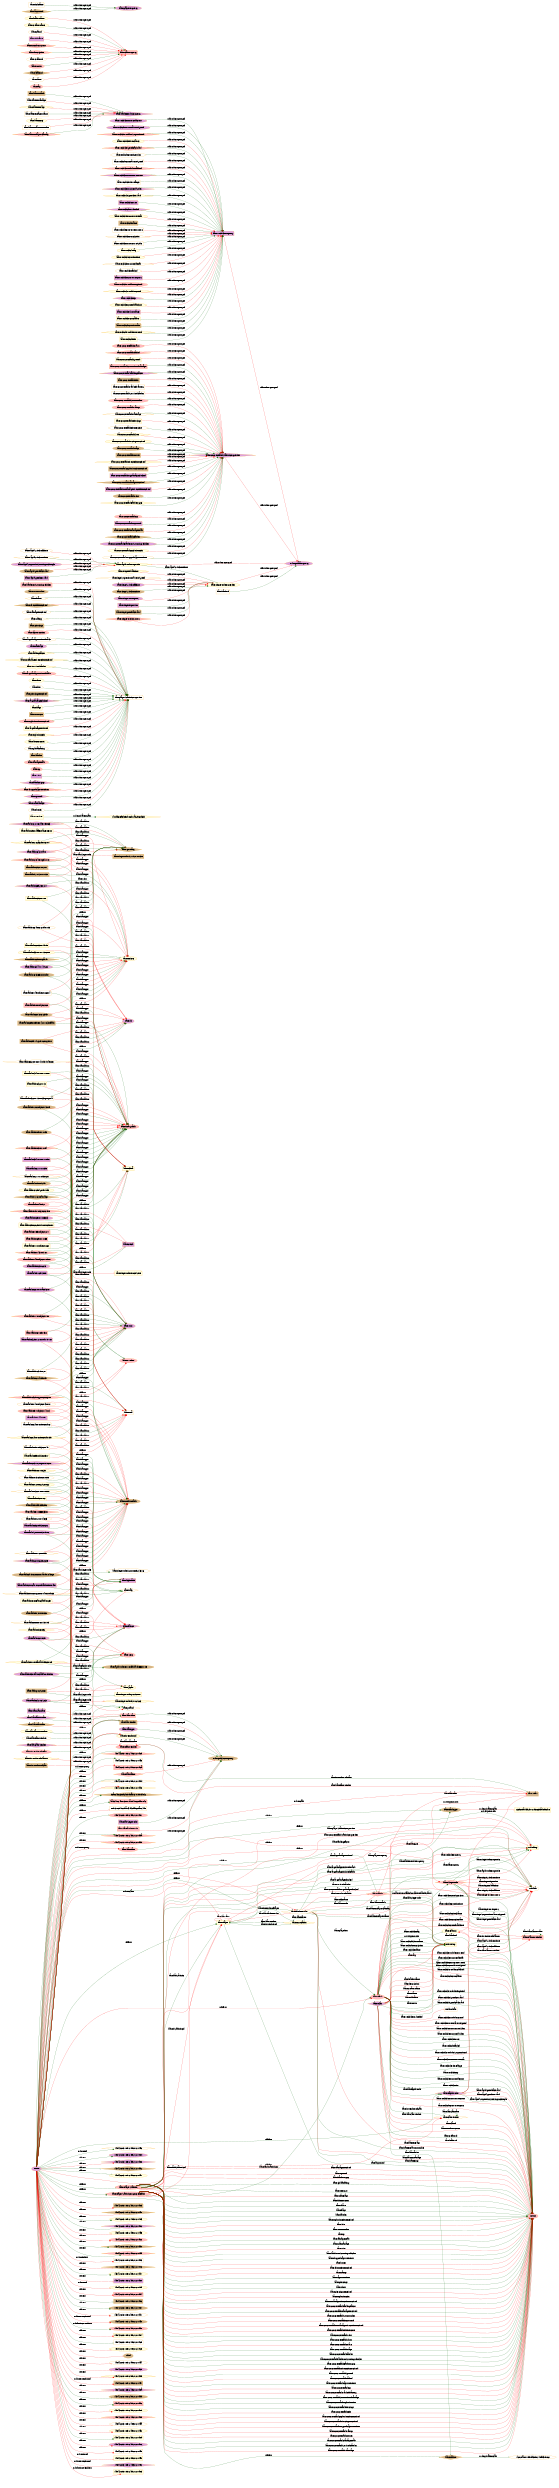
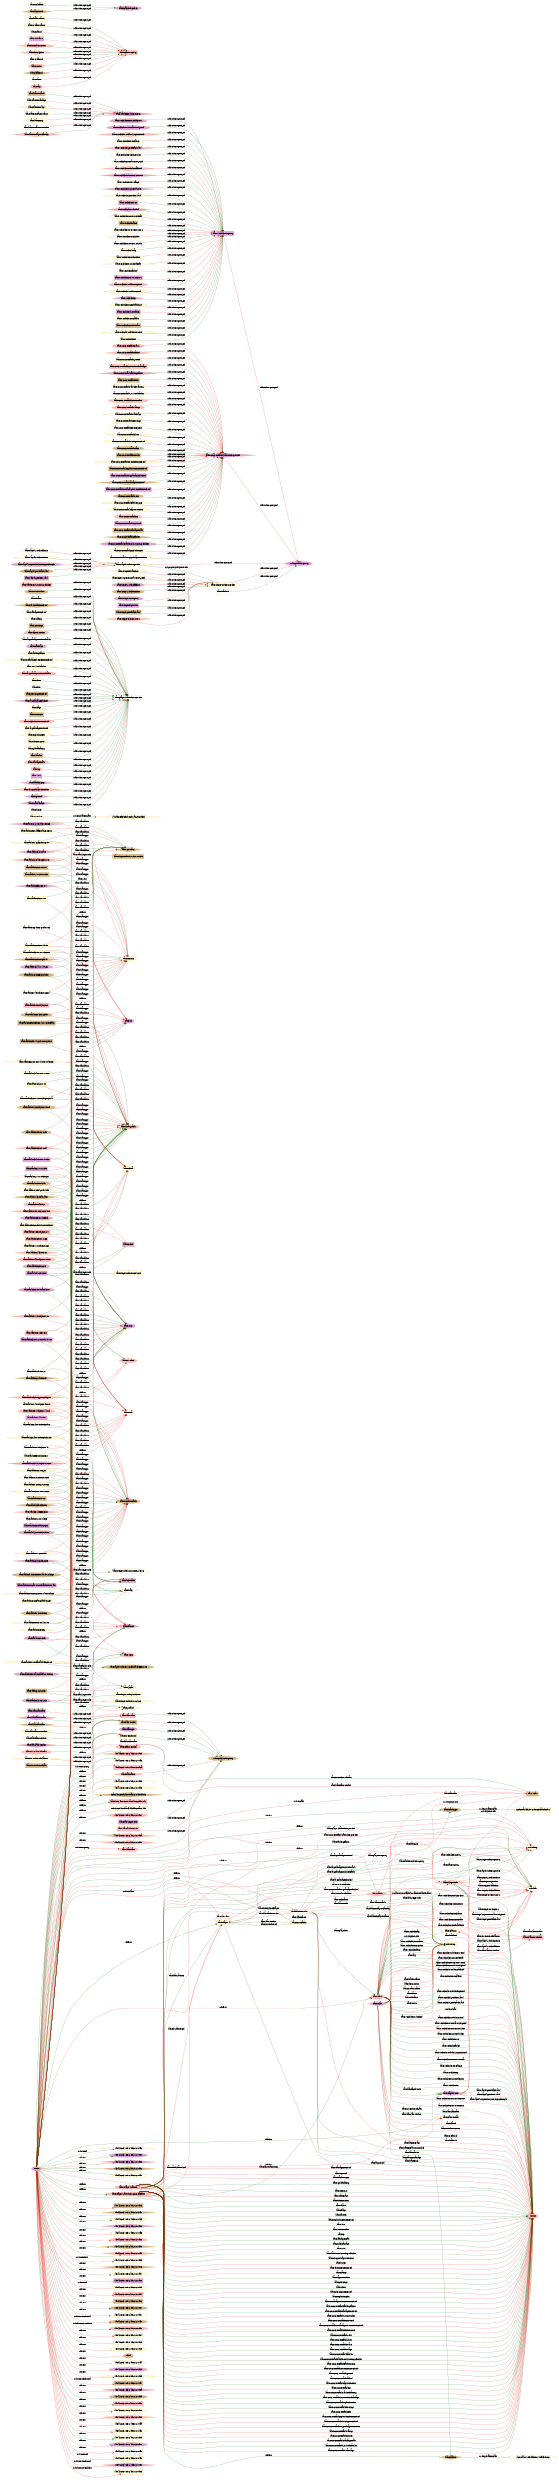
none -> (128, 510)
(176, 567) -> (176, 567)
(74, 1429) -> (74, 1429)
(36, 1498) -> (36, 1498)
(73, 1653) -> none
